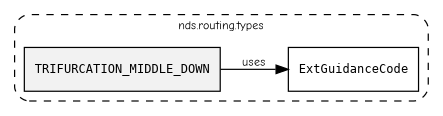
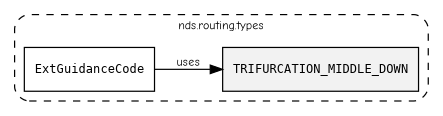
(248, 69) -> (182, 69)
